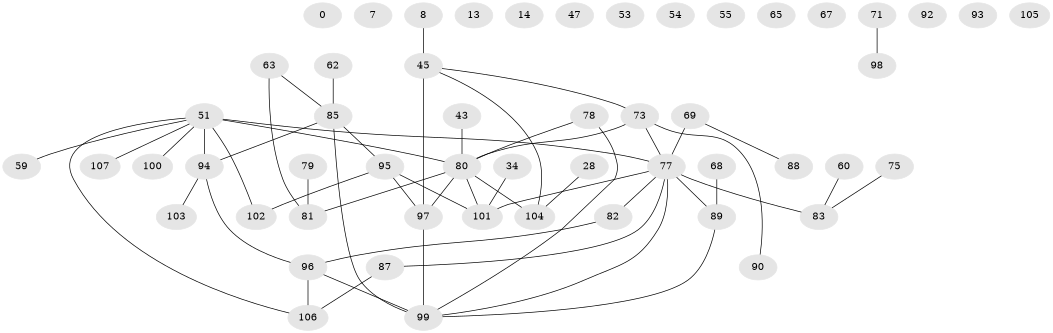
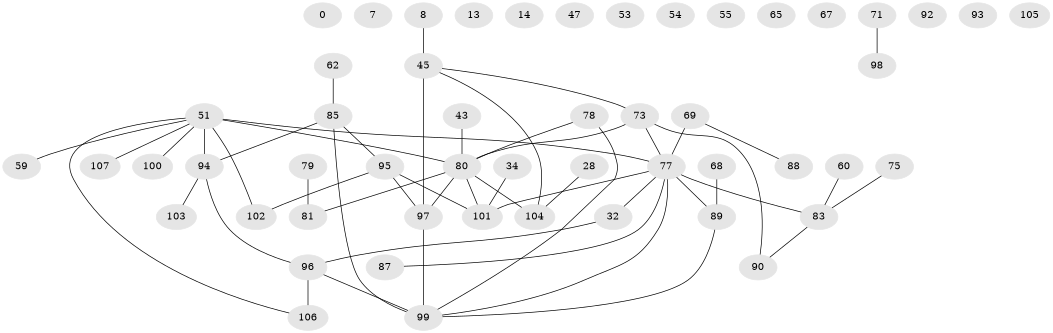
(270, 66) -> none
(613, 217) -> (613, 217)
none -> (789, 242)
(347, 293) -> none
